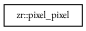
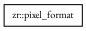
(43, 15) -> (43, 15)
